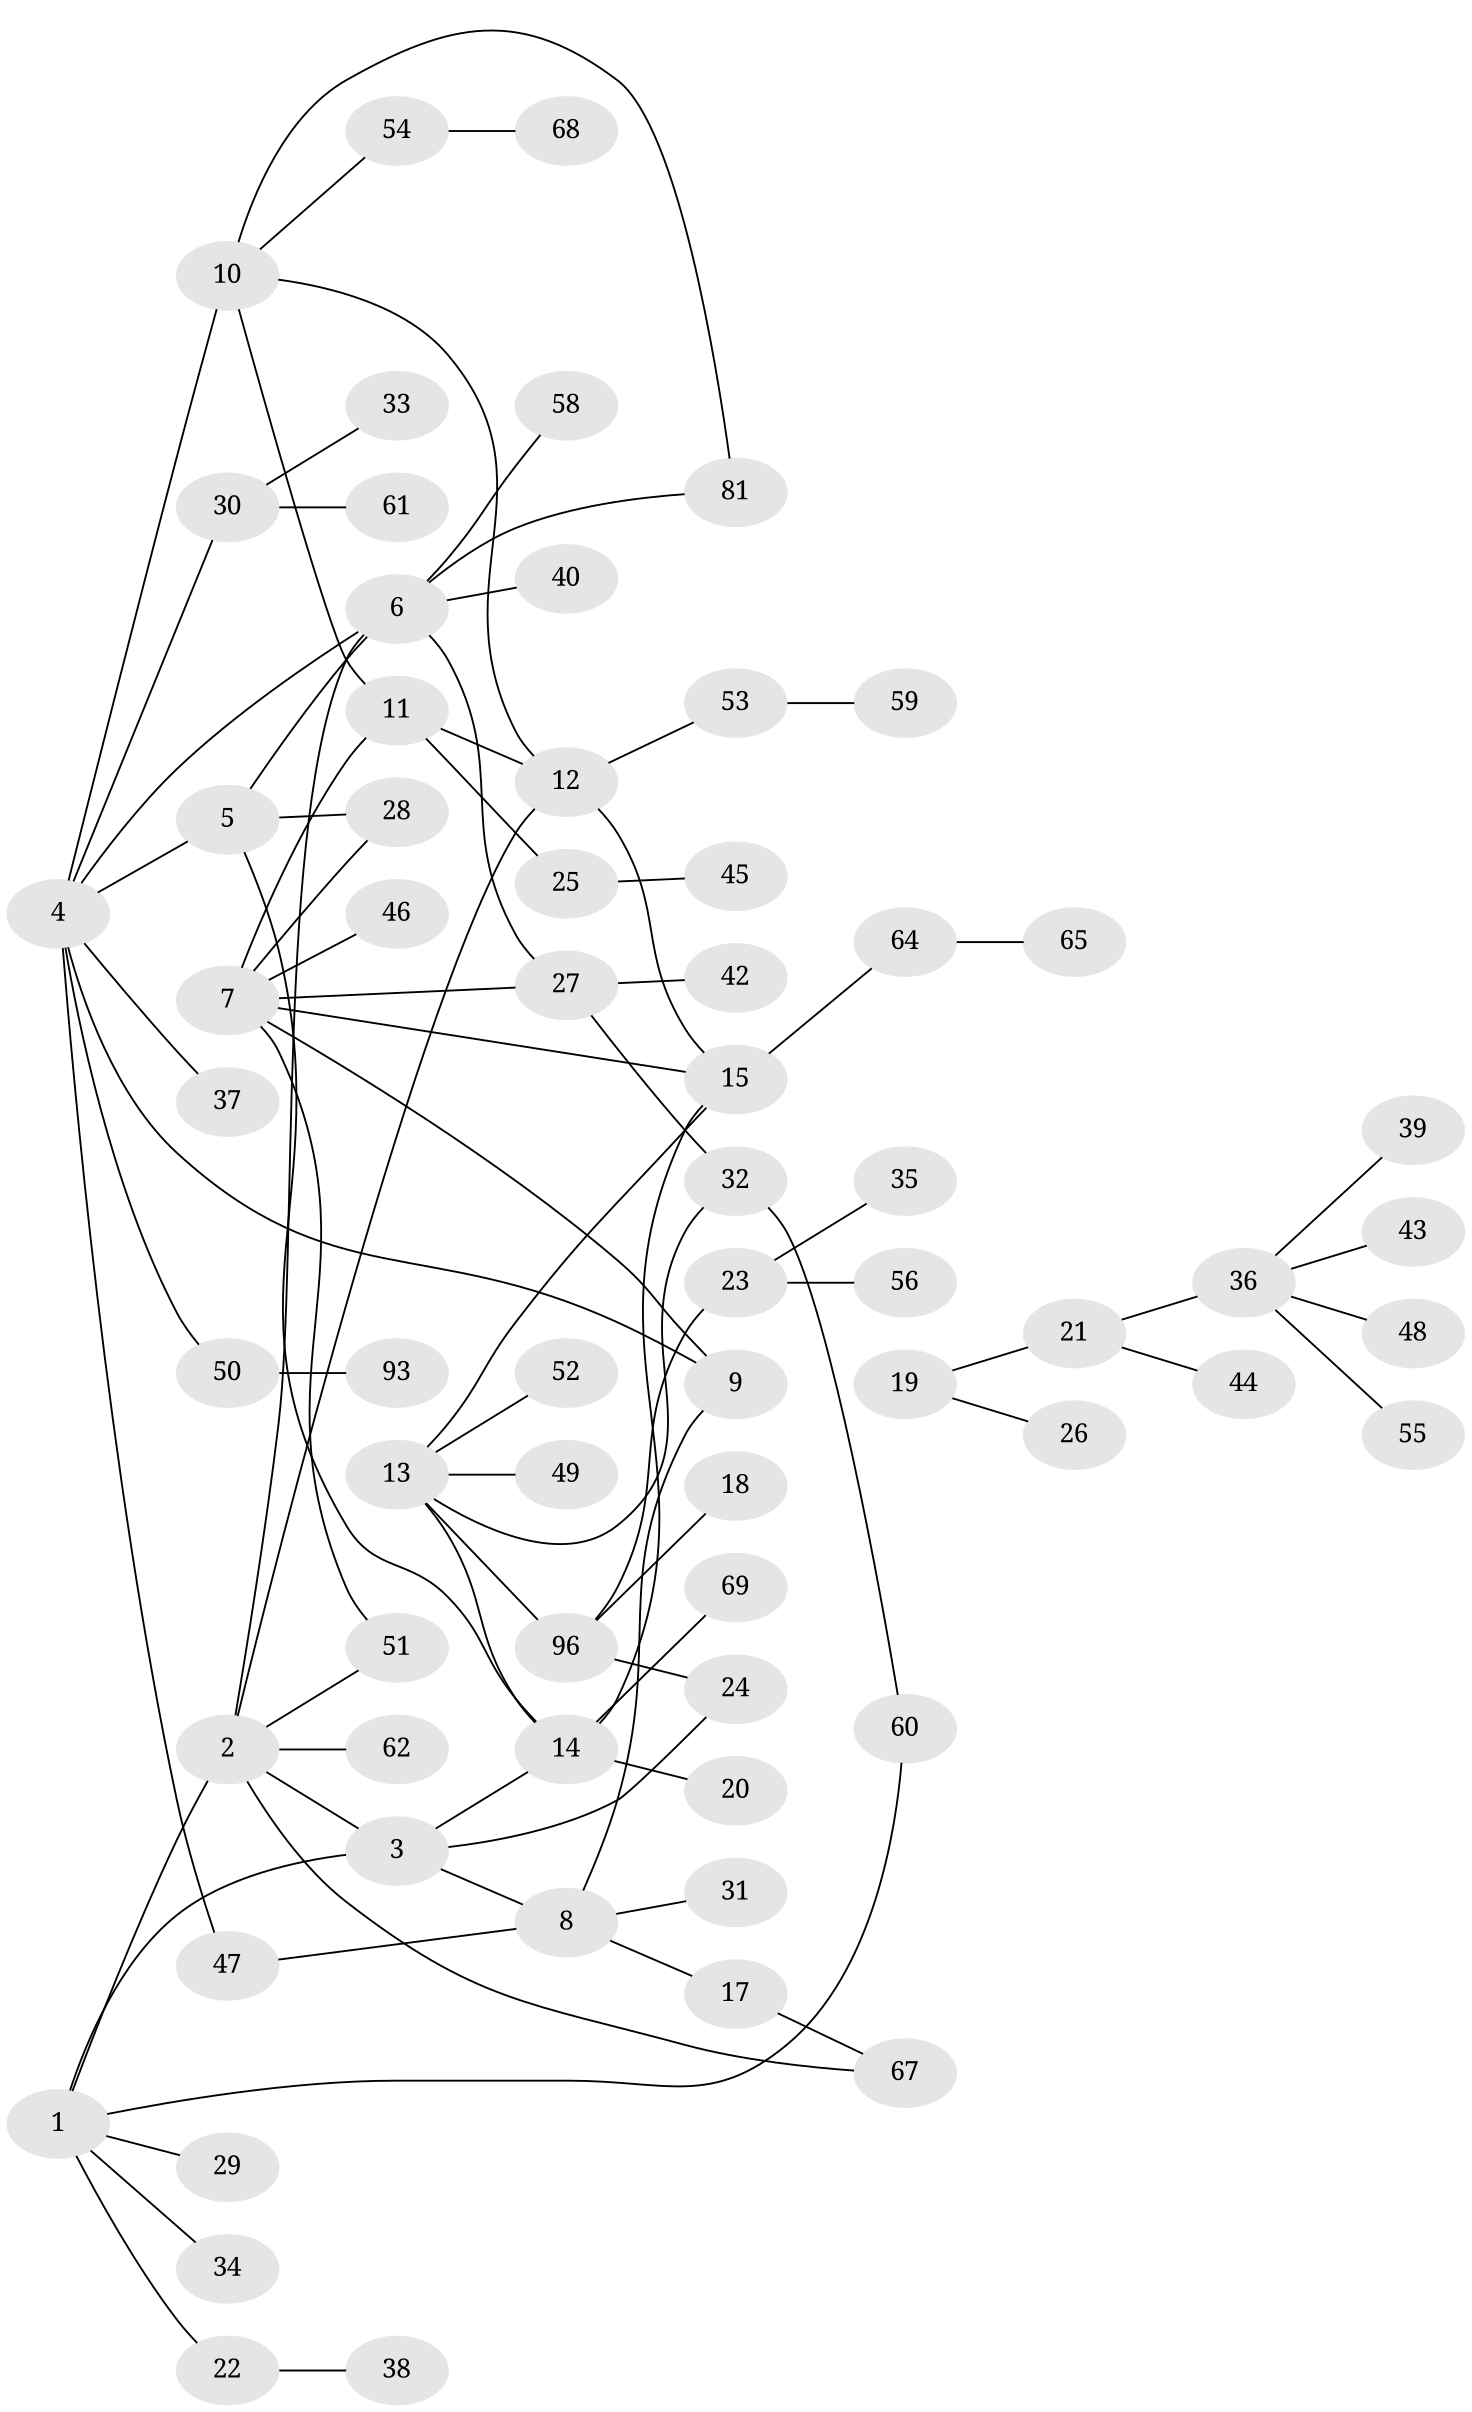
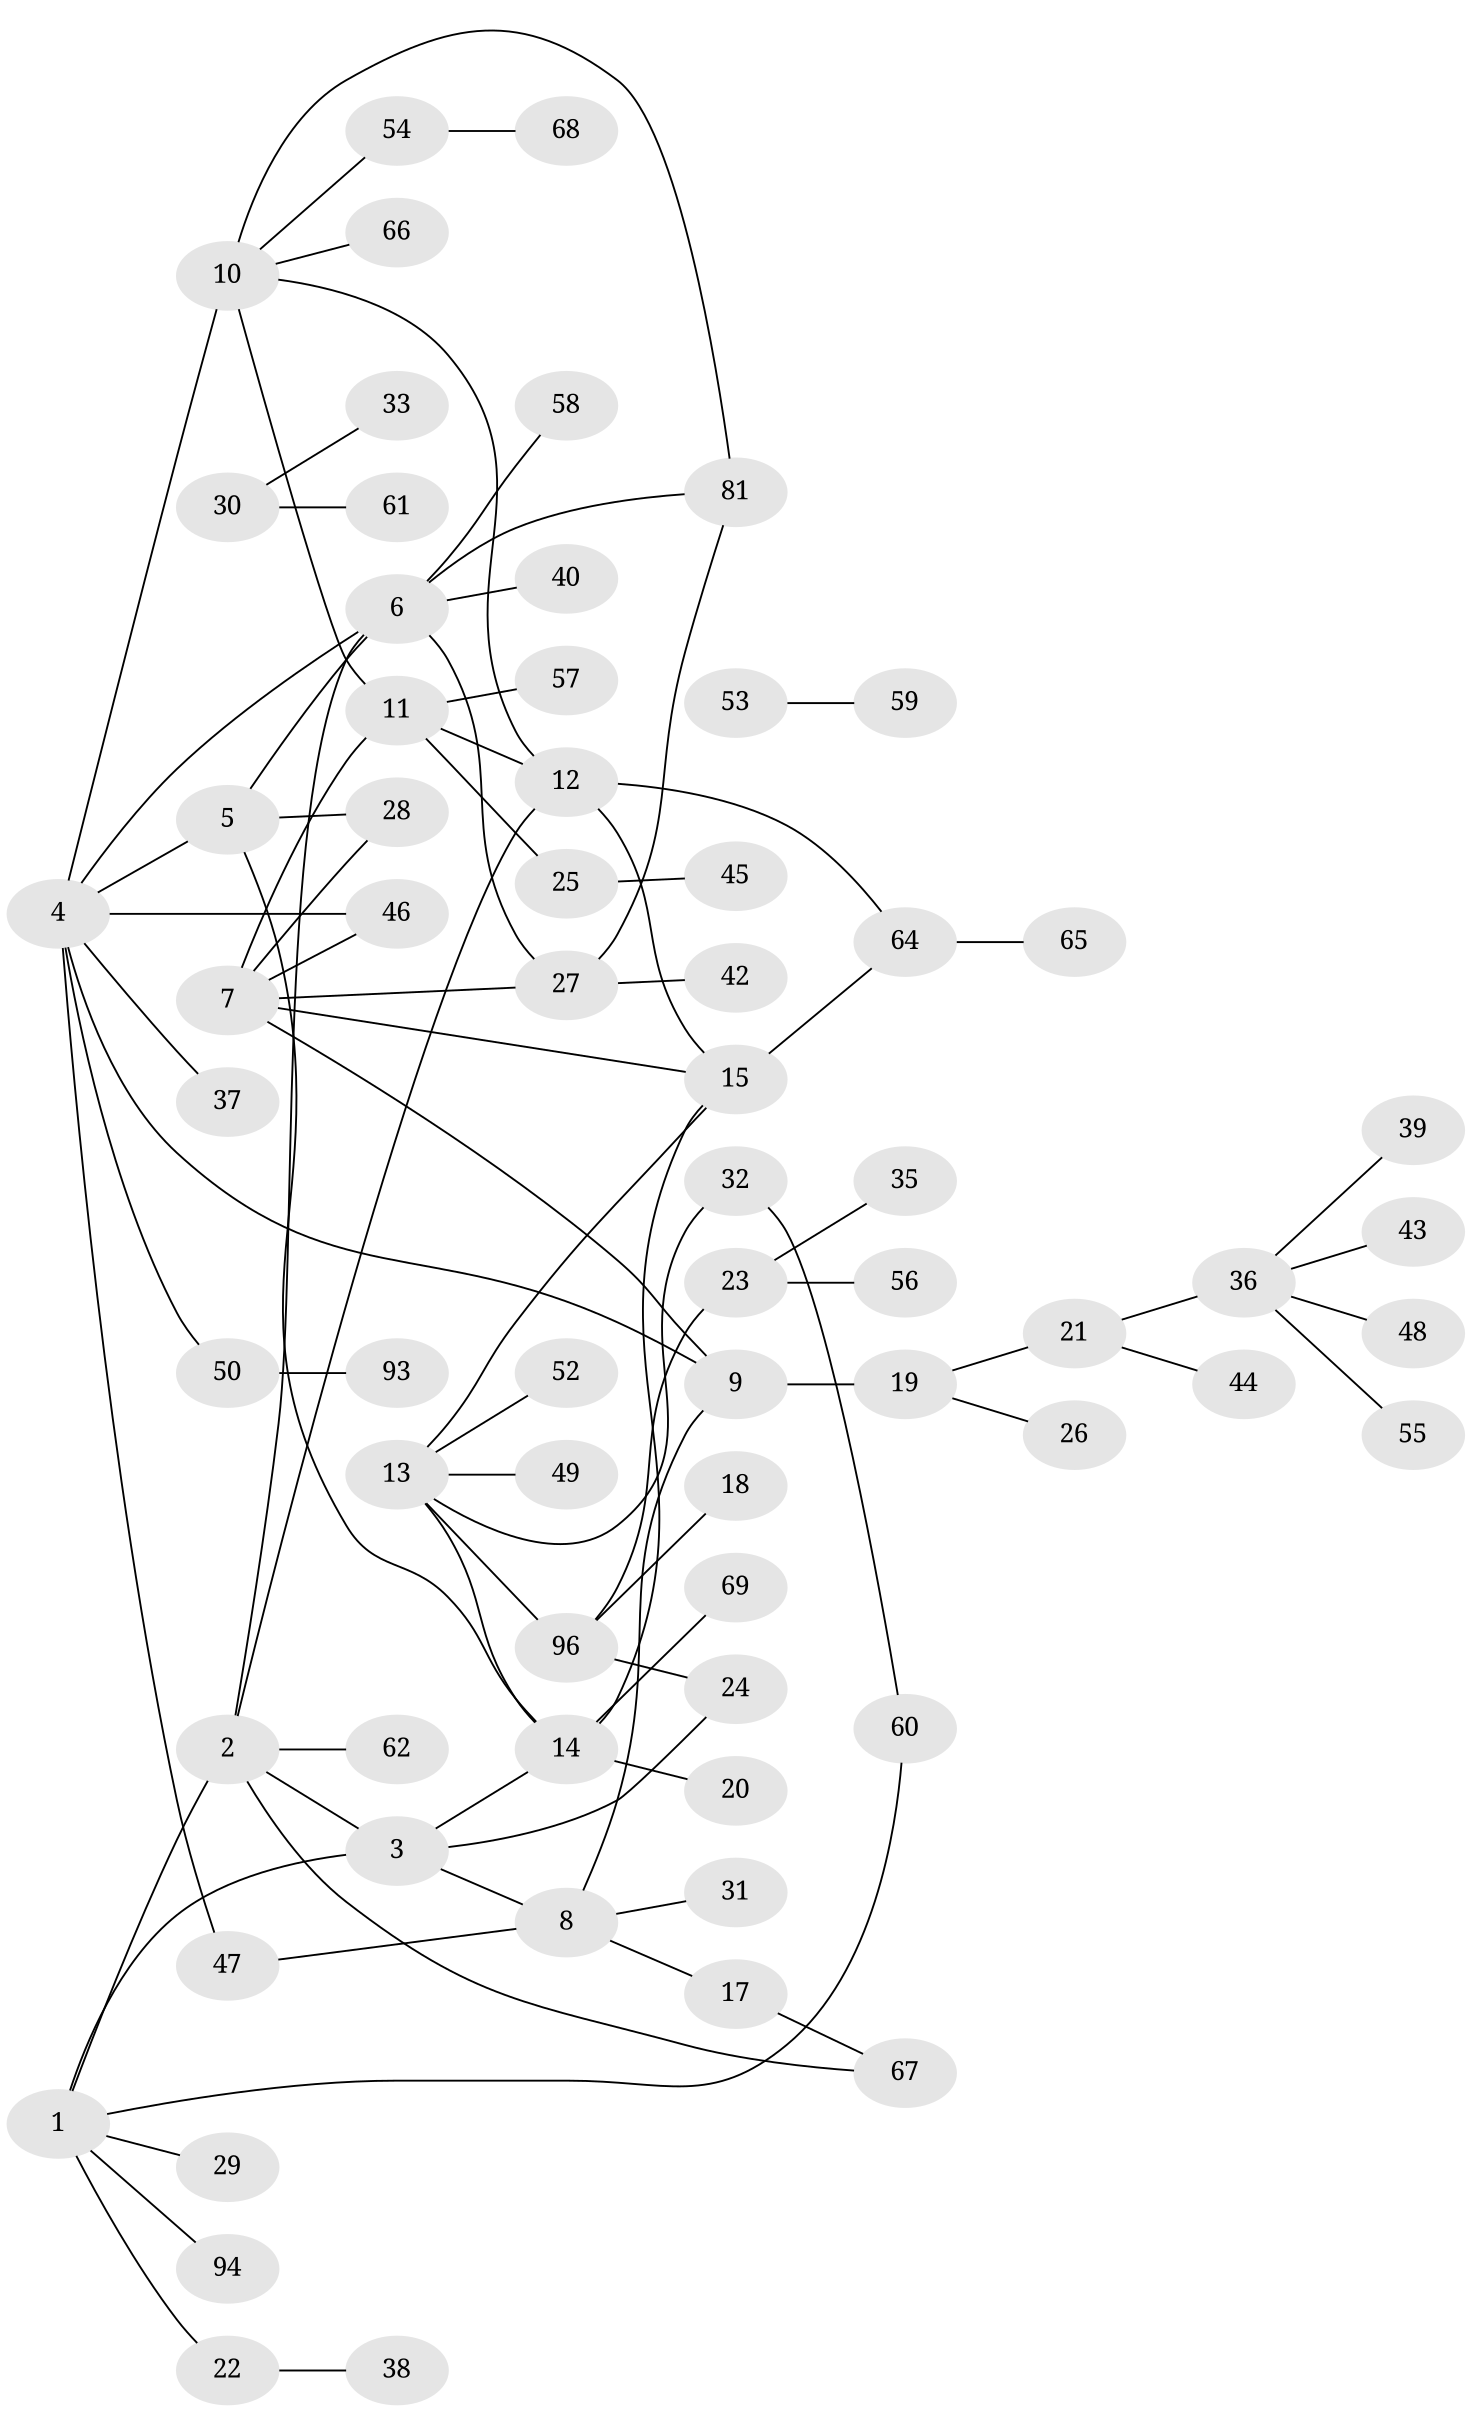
none -> (397, 233)
none -> (566, 681)
(143, 711) -> (228, 914)
(651, 743) -> (766, 816)
(647, 1086) -> (667, 746)
none -> (821, 1384)
(397, 1648) -> none
(228, 2269) -> (228, 2269)
